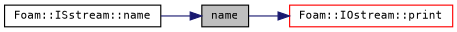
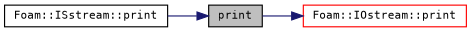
(83, 16) -> (86, 16)
(225, 16) -> (235, 16)
